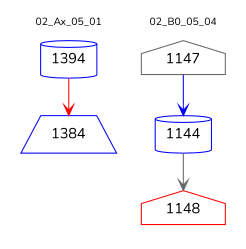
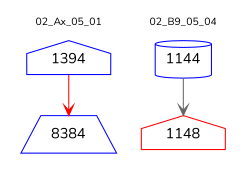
(183, 22) -> (183, 22)
(69, 59) -> (69, 59)
(183, 59) -> none
(69, 134) -> (69, 134)
